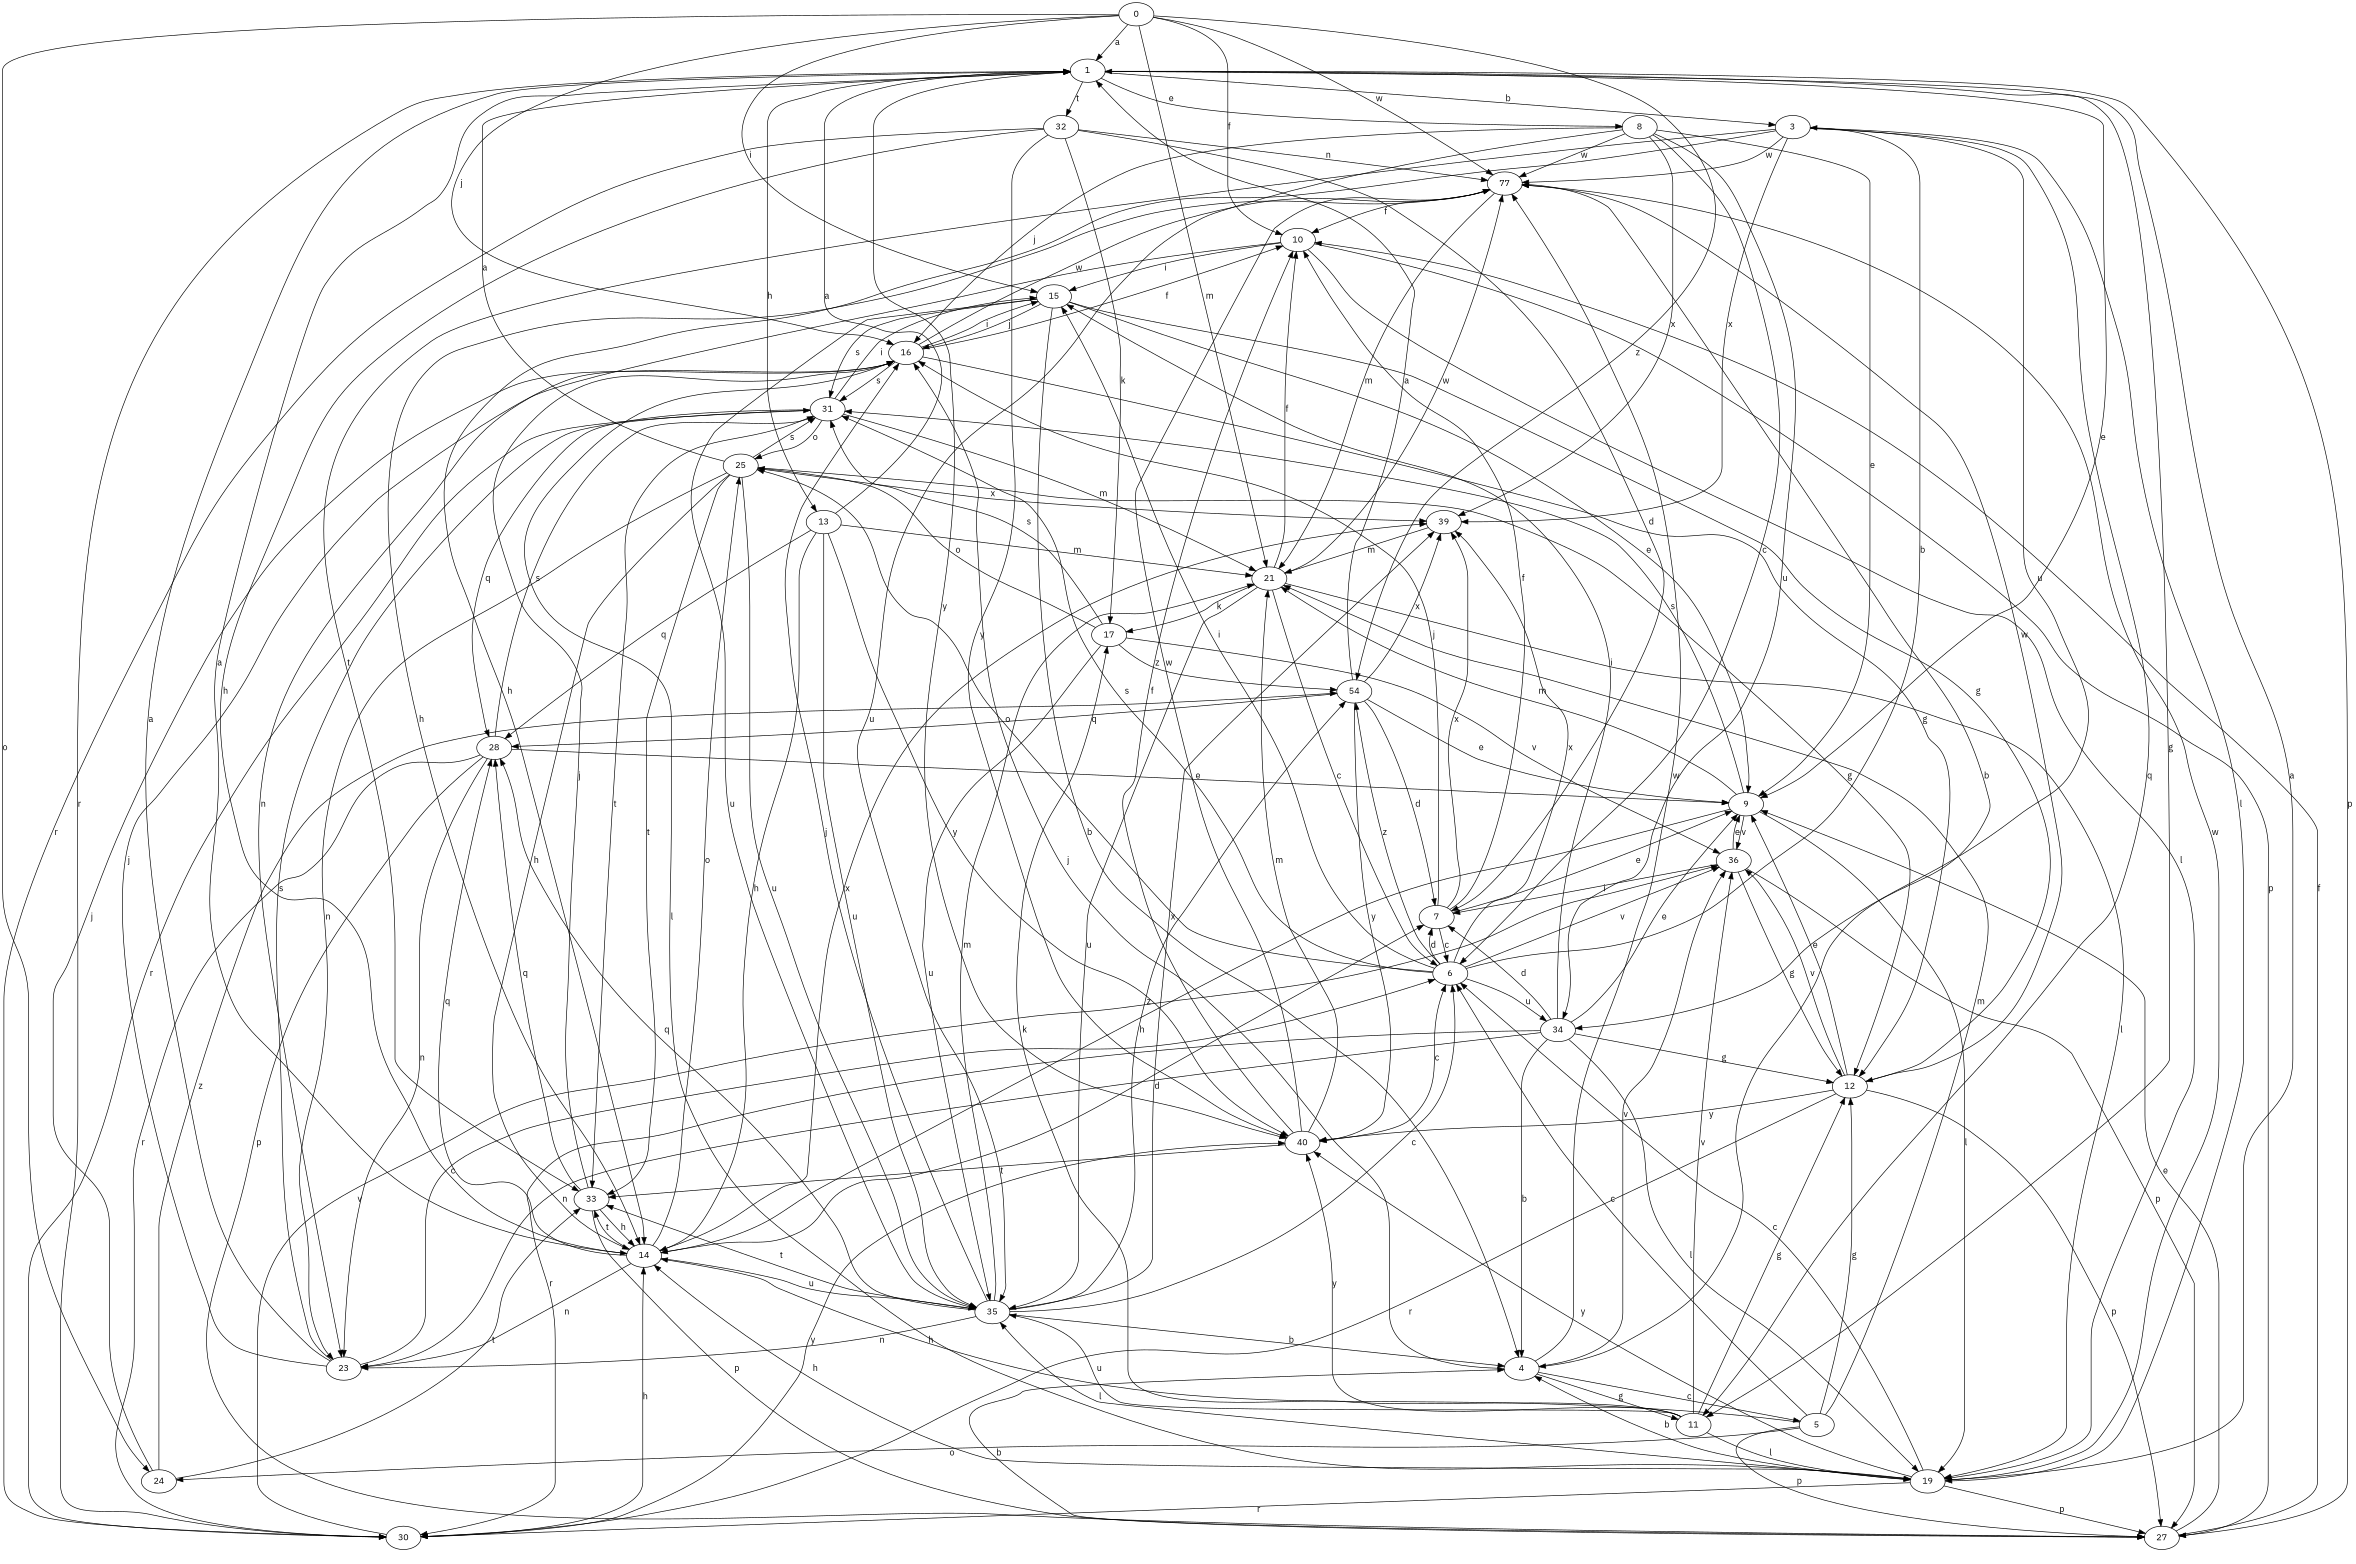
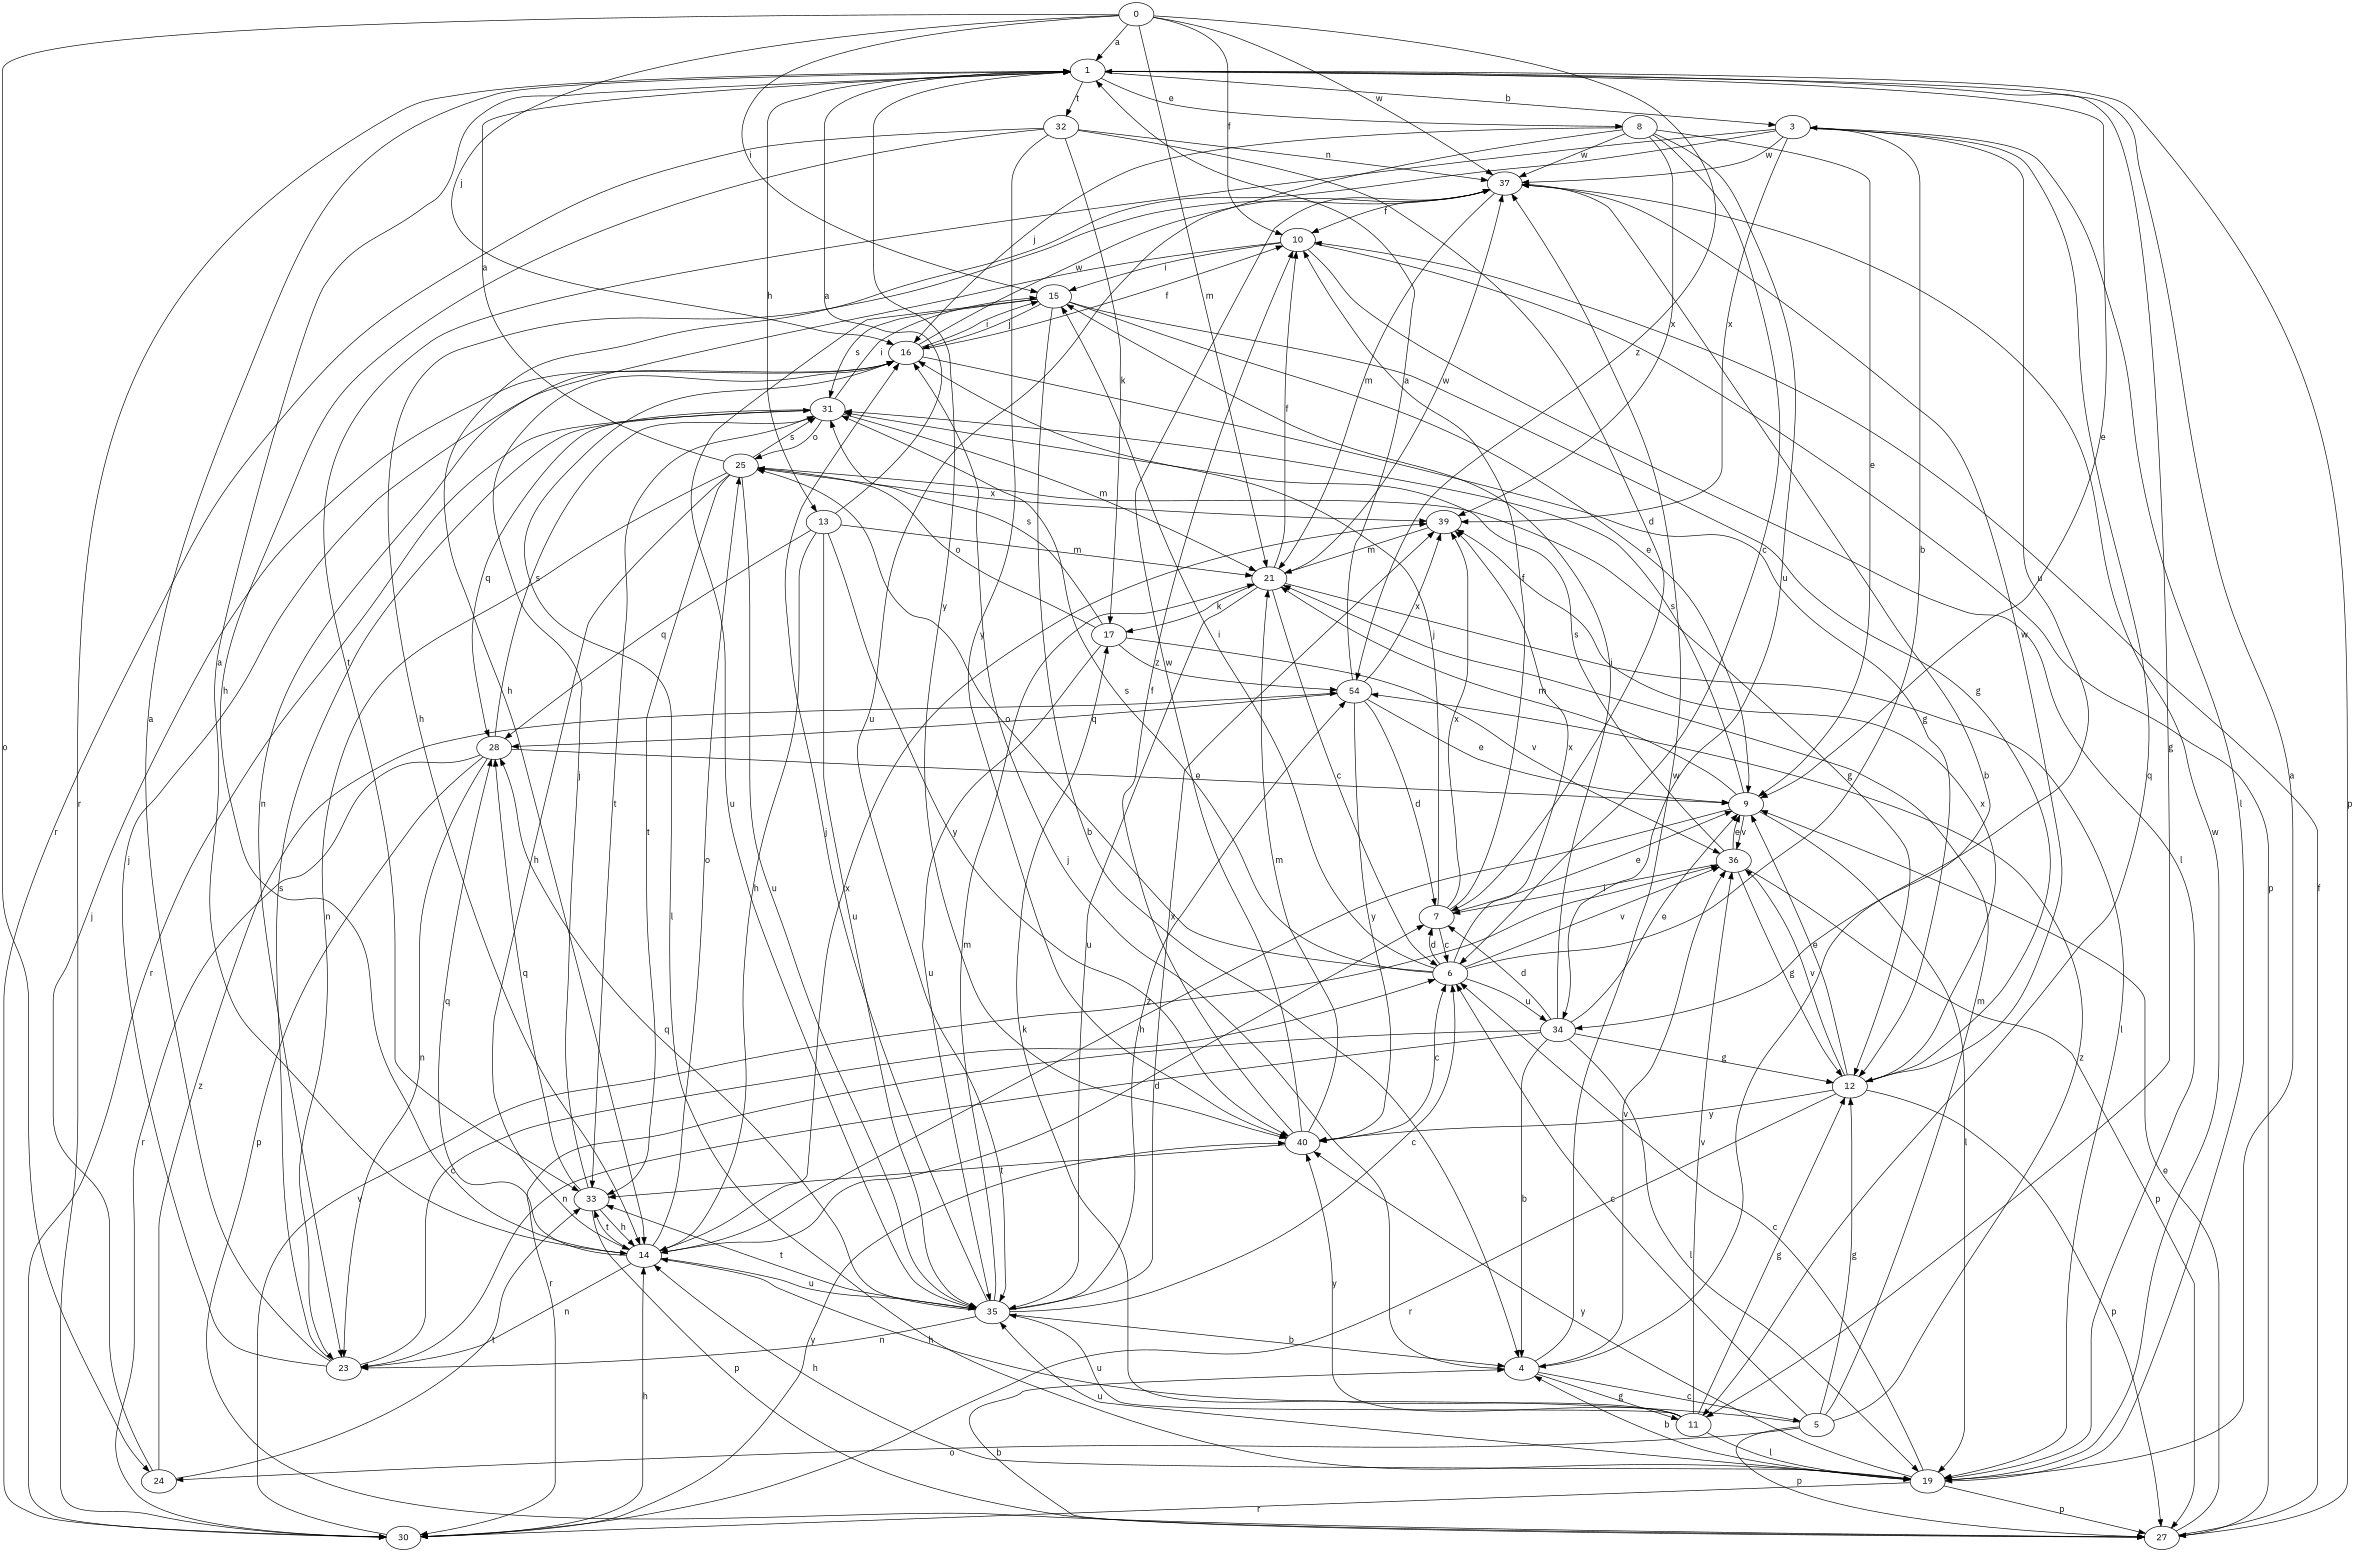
(1505, 184) -> (1505, 184)
(871, 380) -> (1407, 490)
none -> (1890, 730)
(1384, 842) -> (2009, 868)
(1100, 1397) -> (1100, 1397)
